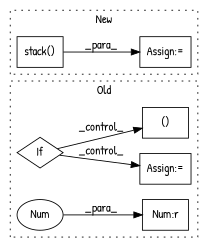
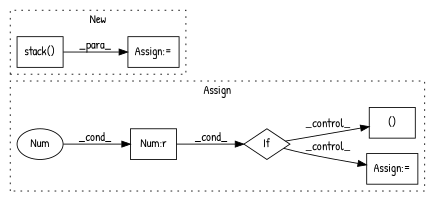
(104, 91) -> (217, 91)
none -> (206, 144)
(101, 209) -> (96, 138)
